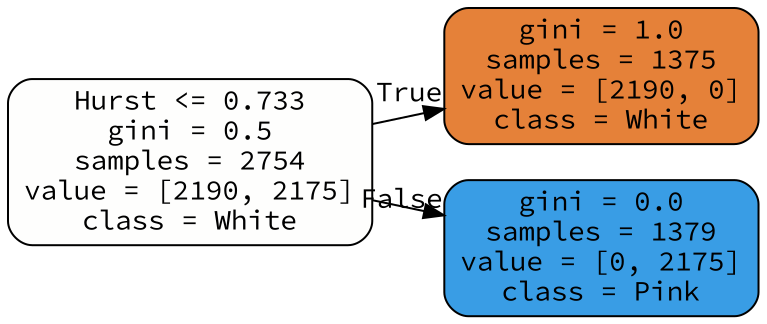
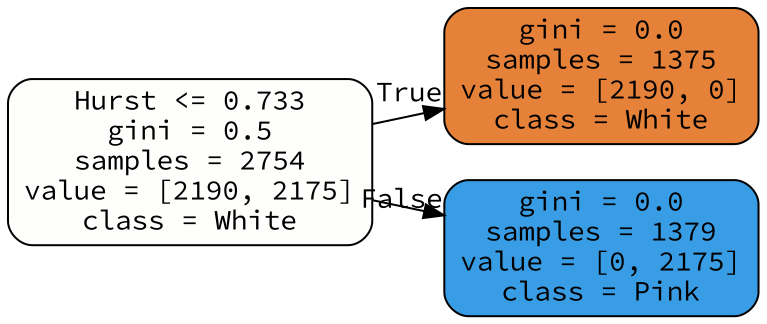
(601, 76) -> (601, 76)
